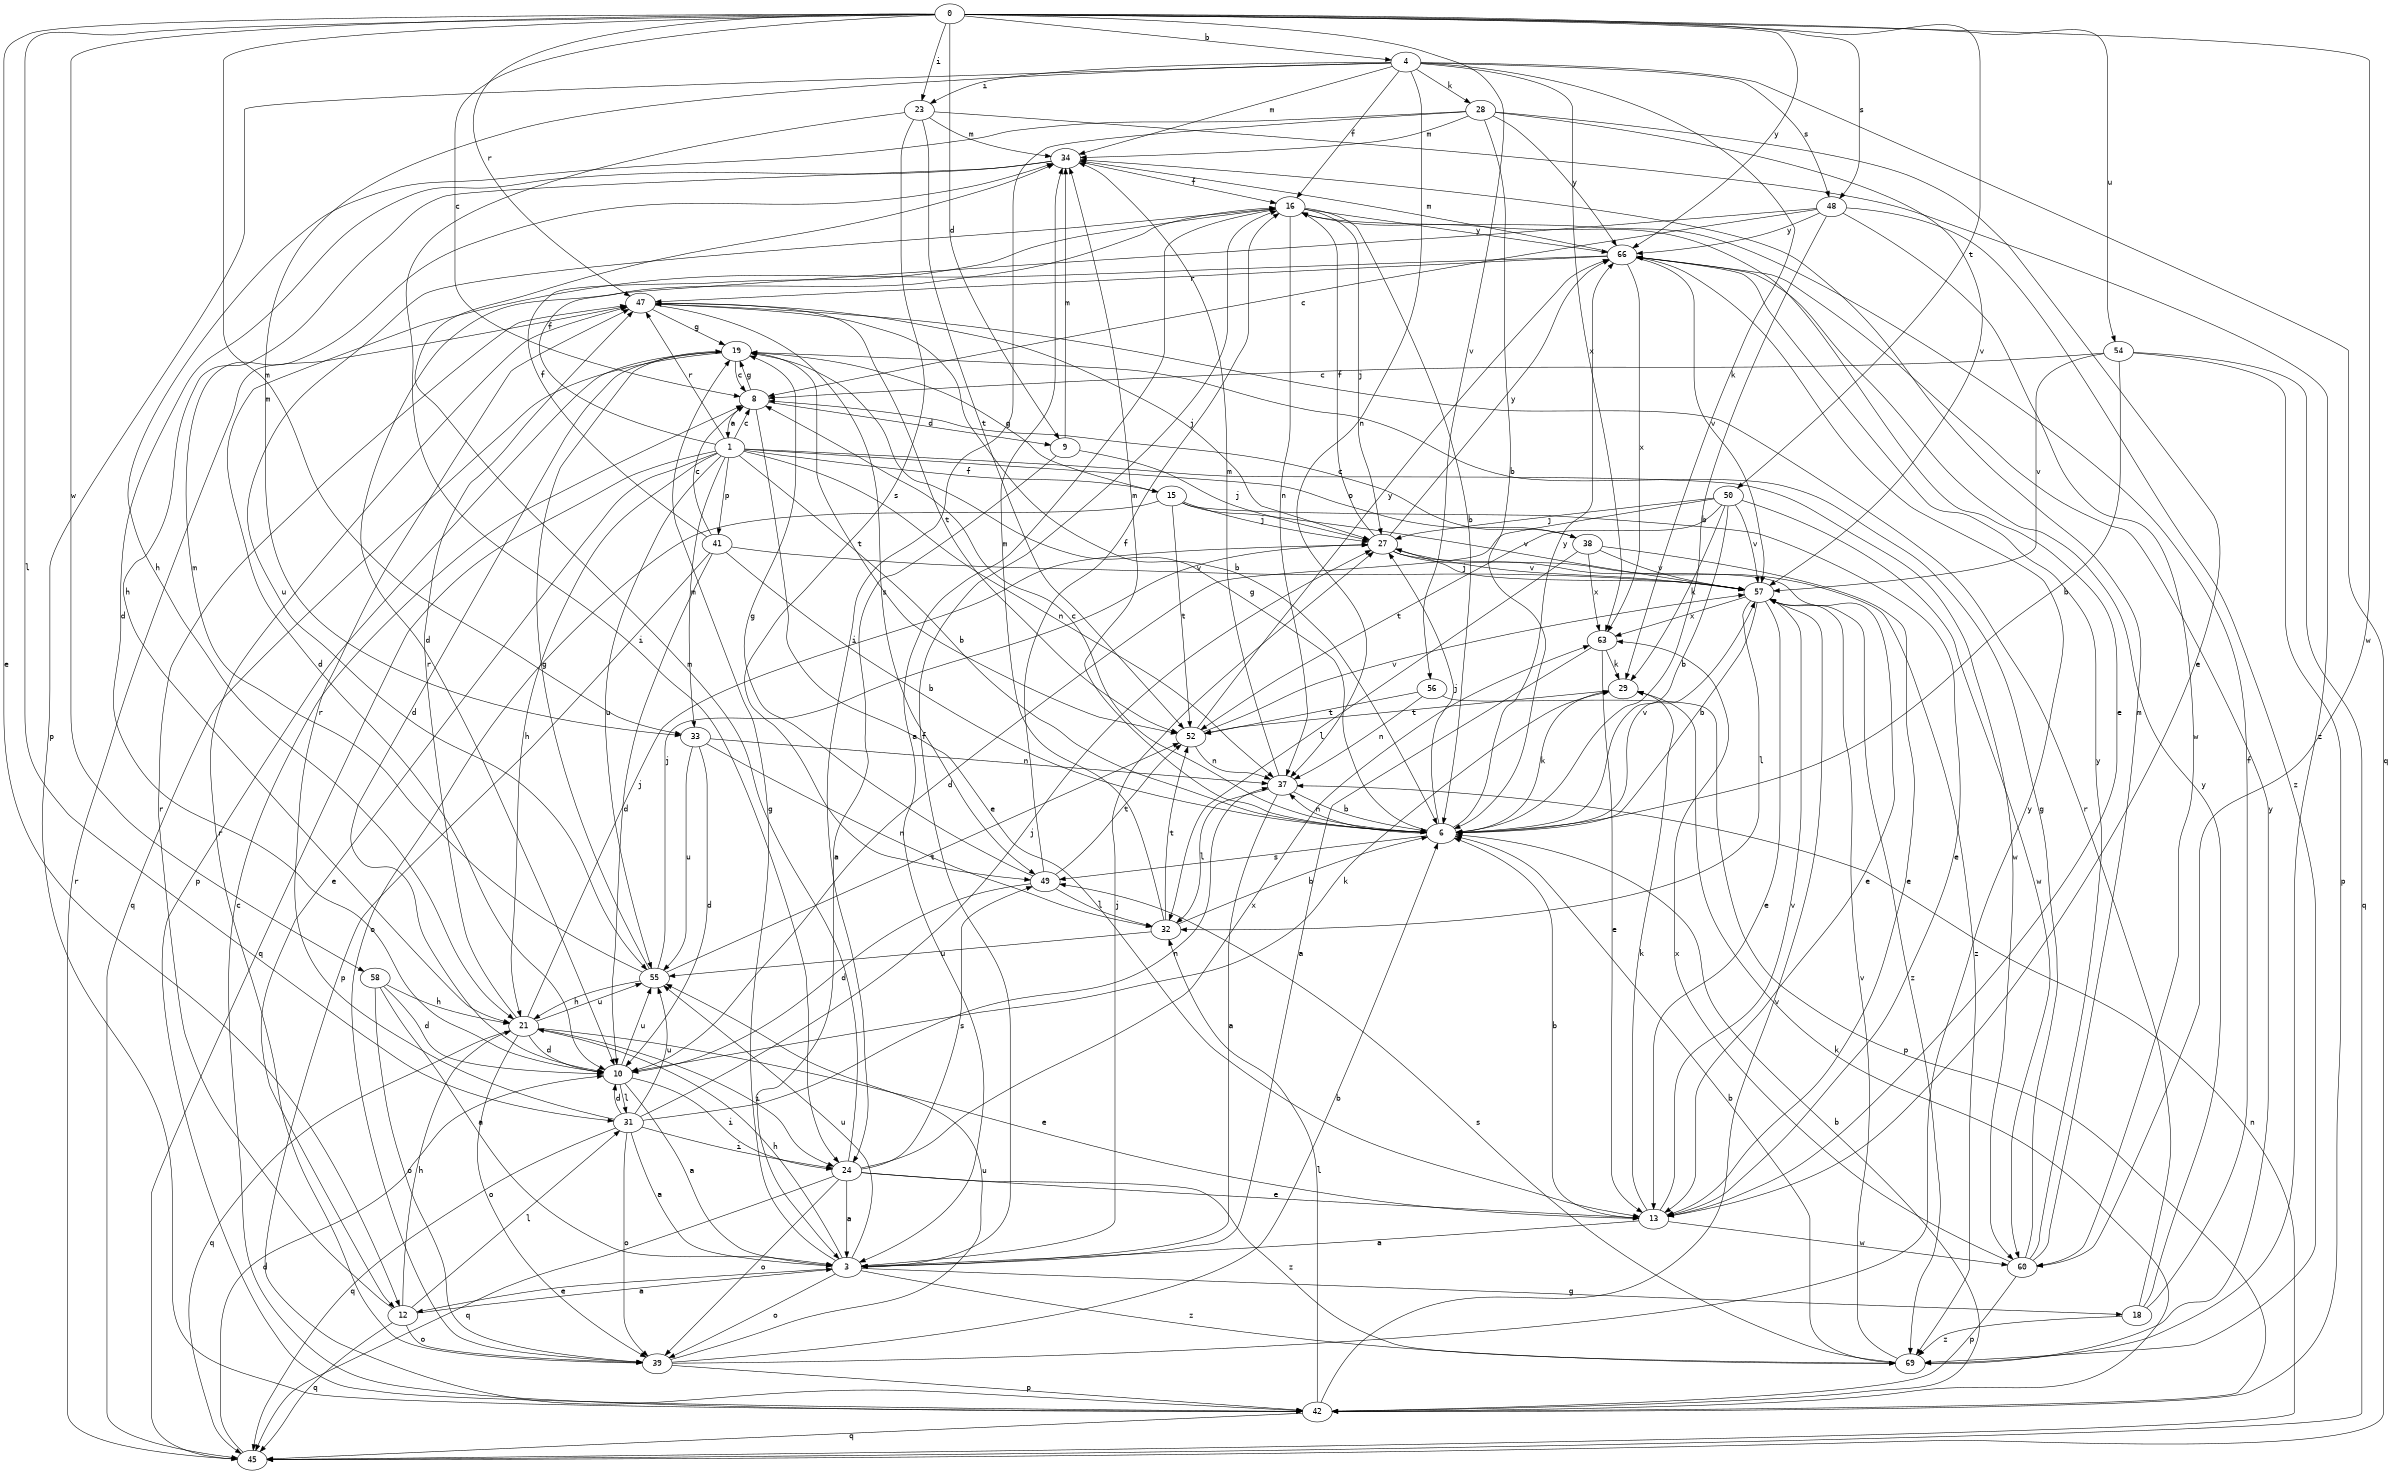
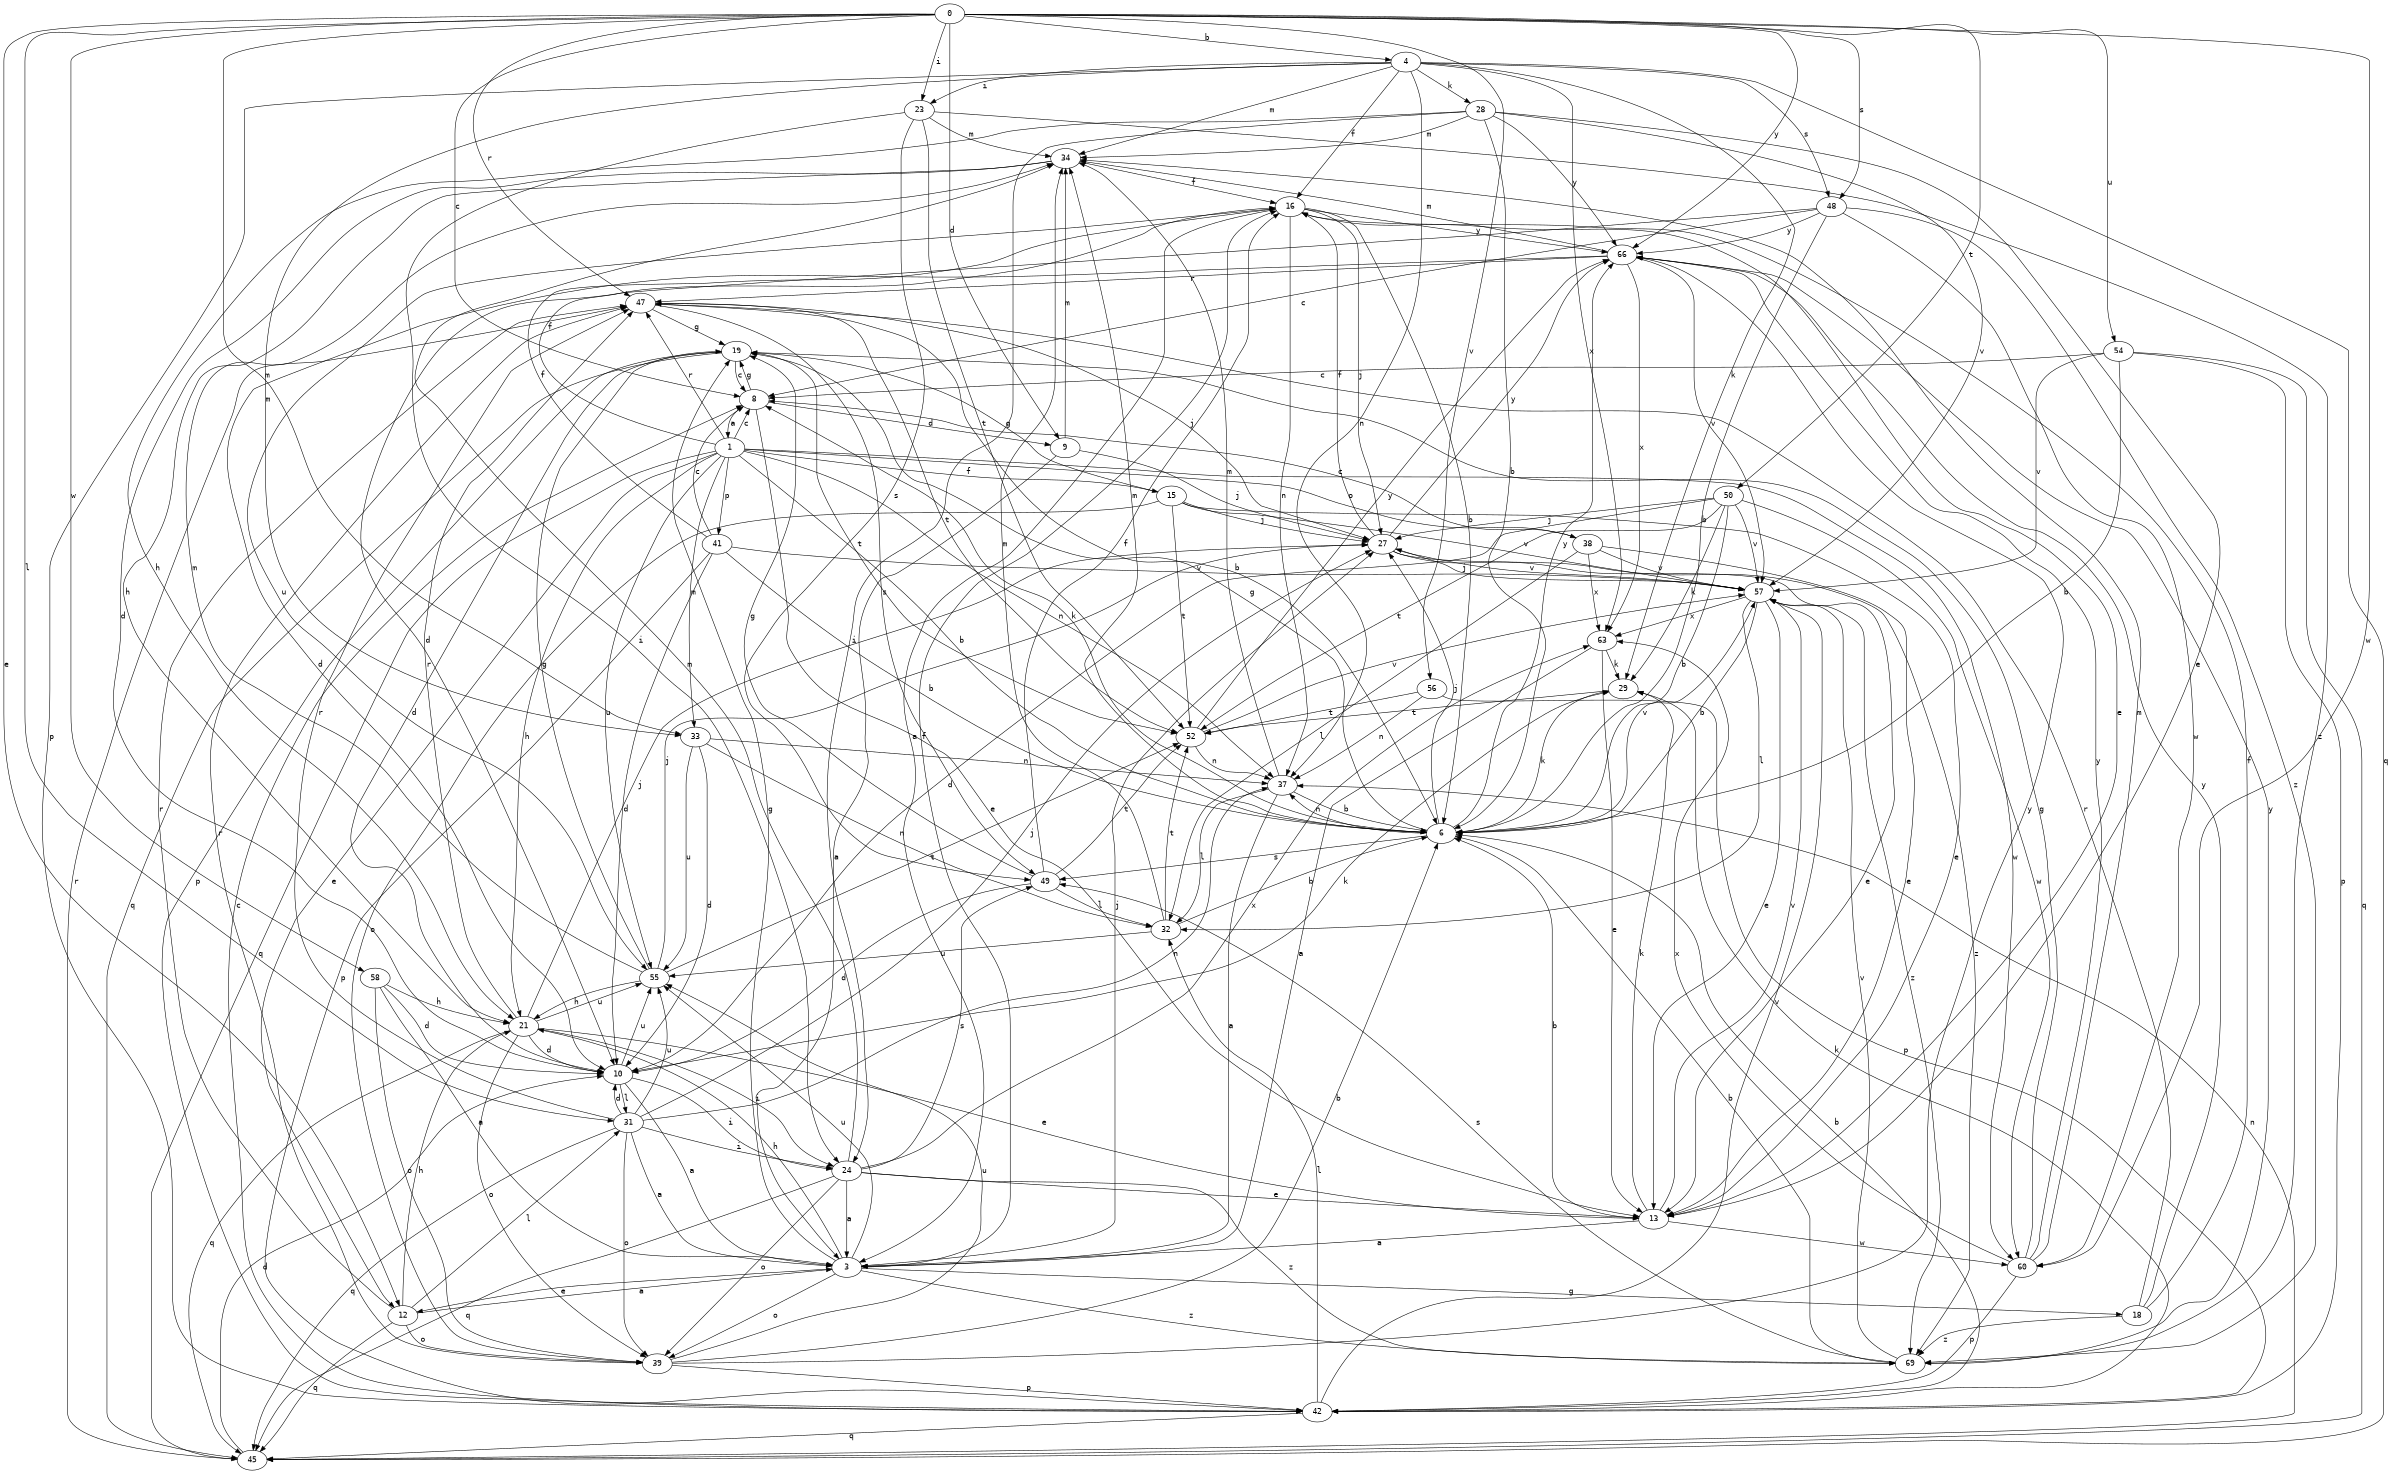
(1074, 617) -> (1074, 617)
